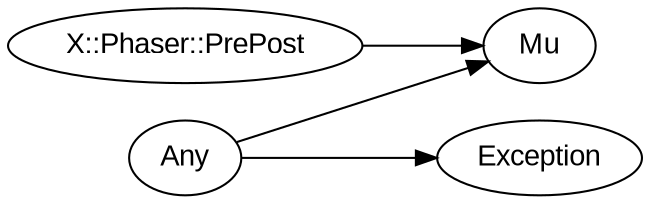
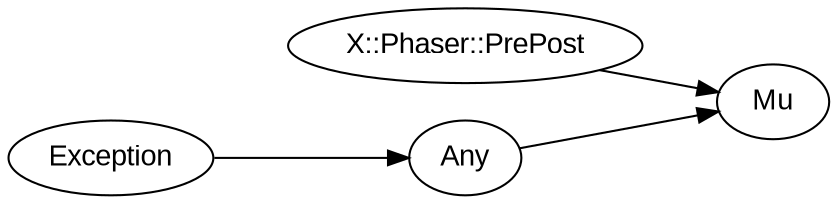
(329, 158) -> (301, 158)
